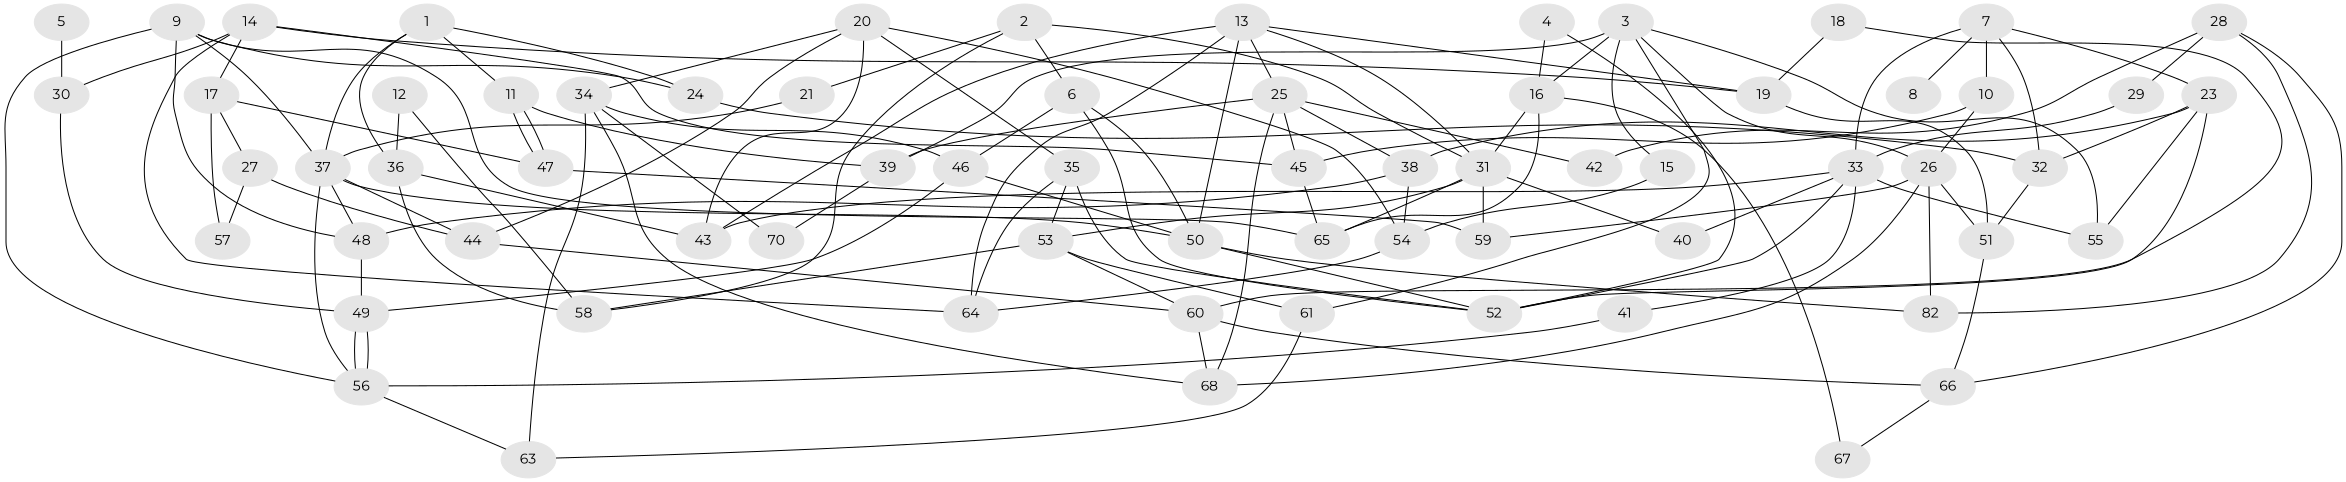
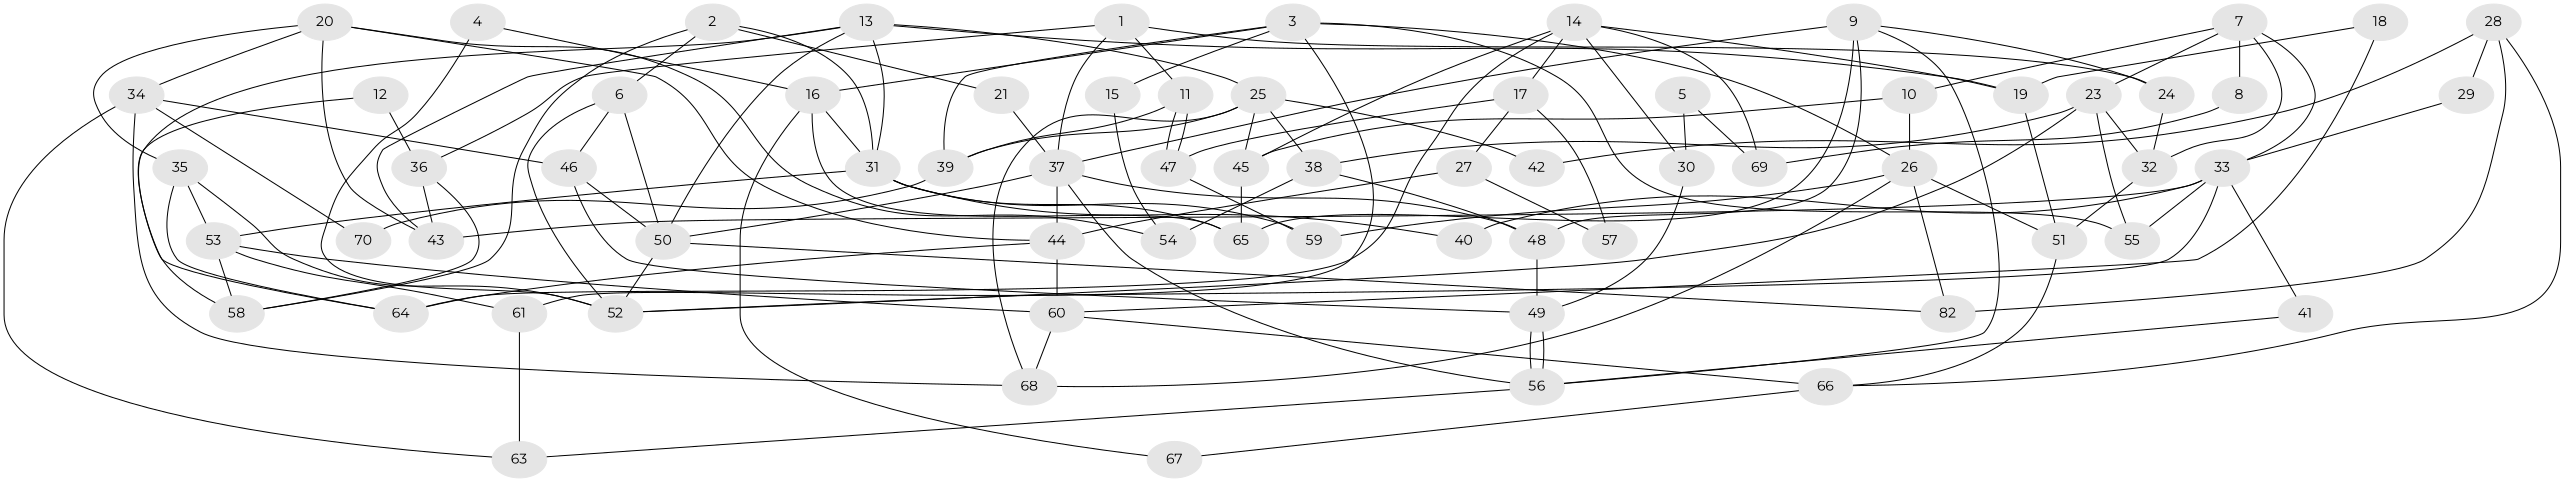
none -> (1760, 168)
(1171, 290) -> (727, 266)
